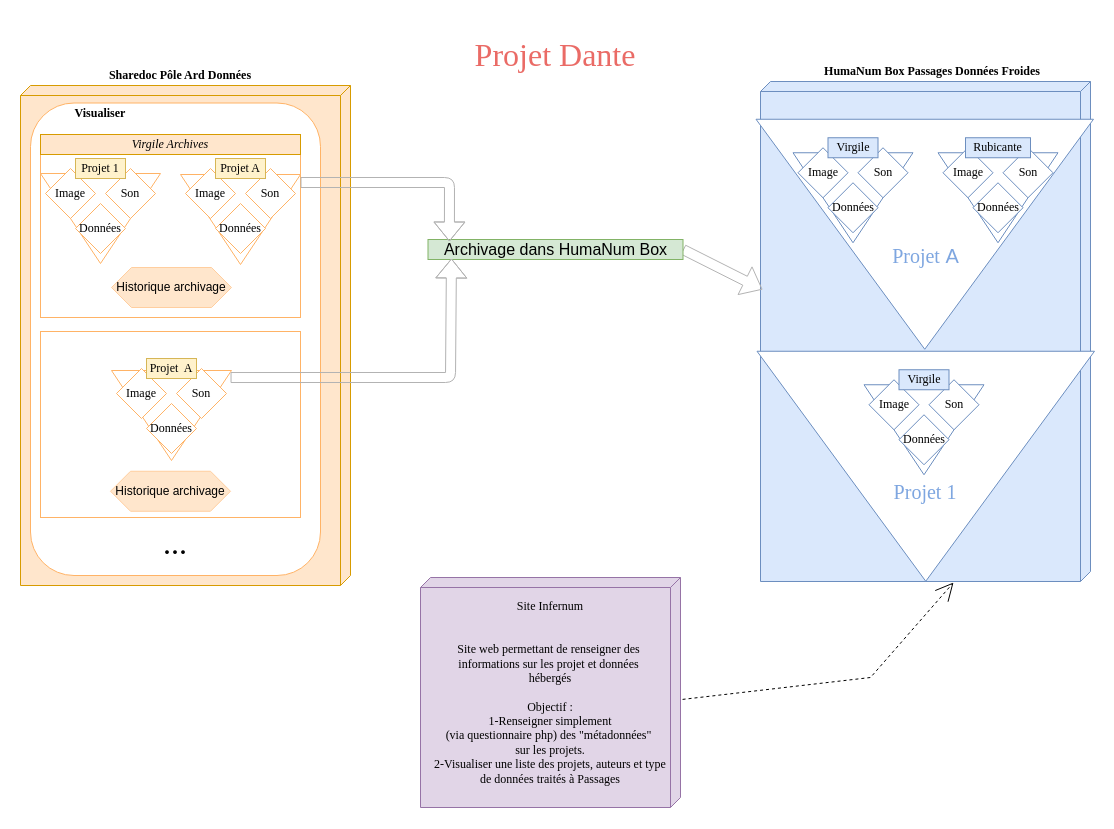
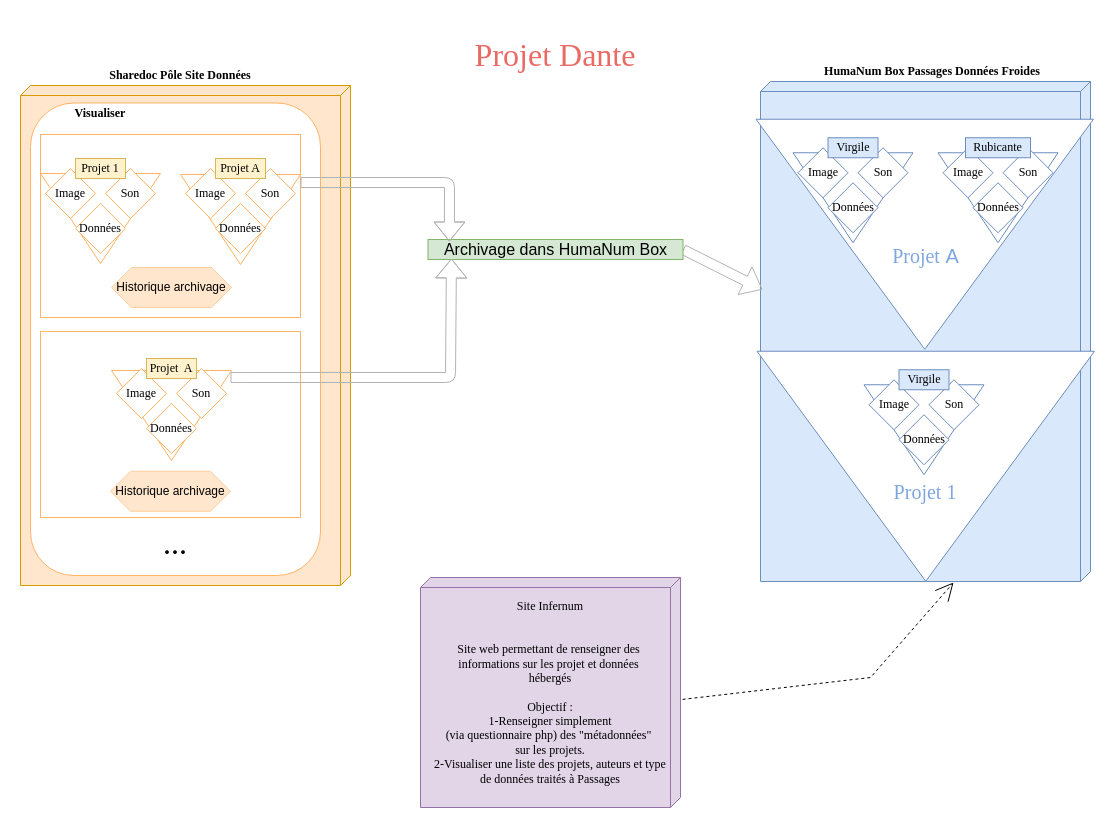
(181, 76) -> (181, 76)
(171, 145) -> none
